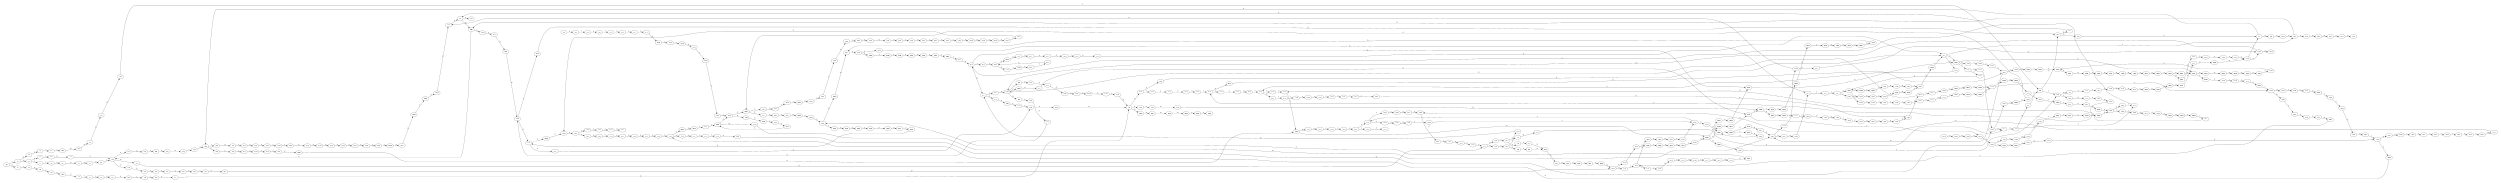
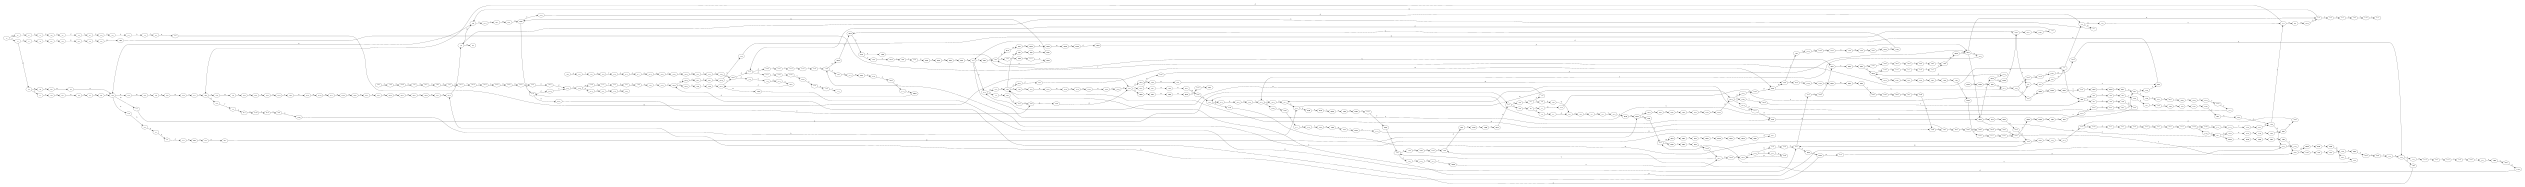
(840, 52) -> none
(1361, 126) -> (1391, 140)
